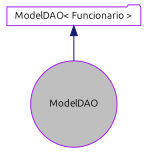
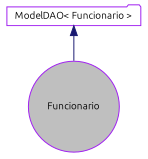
(74, 104) -> (74, 107)
